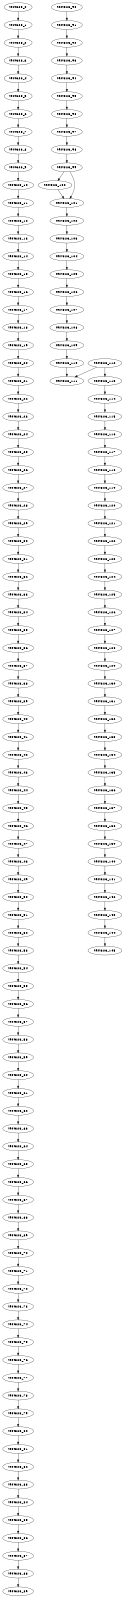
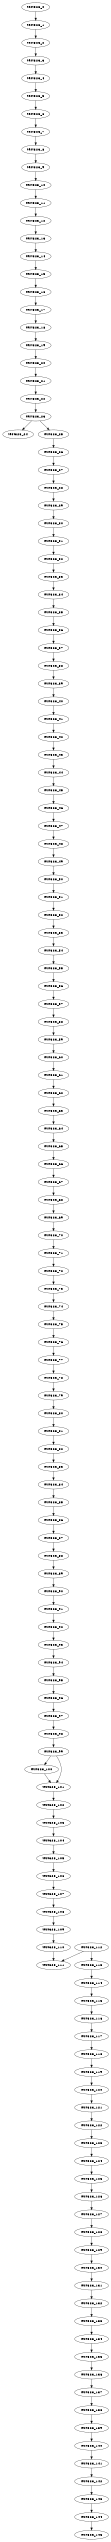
(18, 442) -> (44, 425)
none -> (53, 1581)
